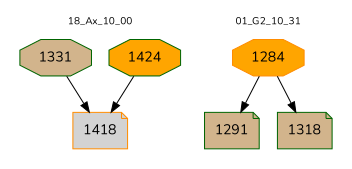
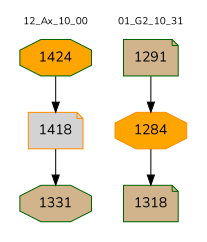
(100, 22) -> (56, 22)
(75, 90) -> (56, 162)
(252, 90) -> (151, 89)
